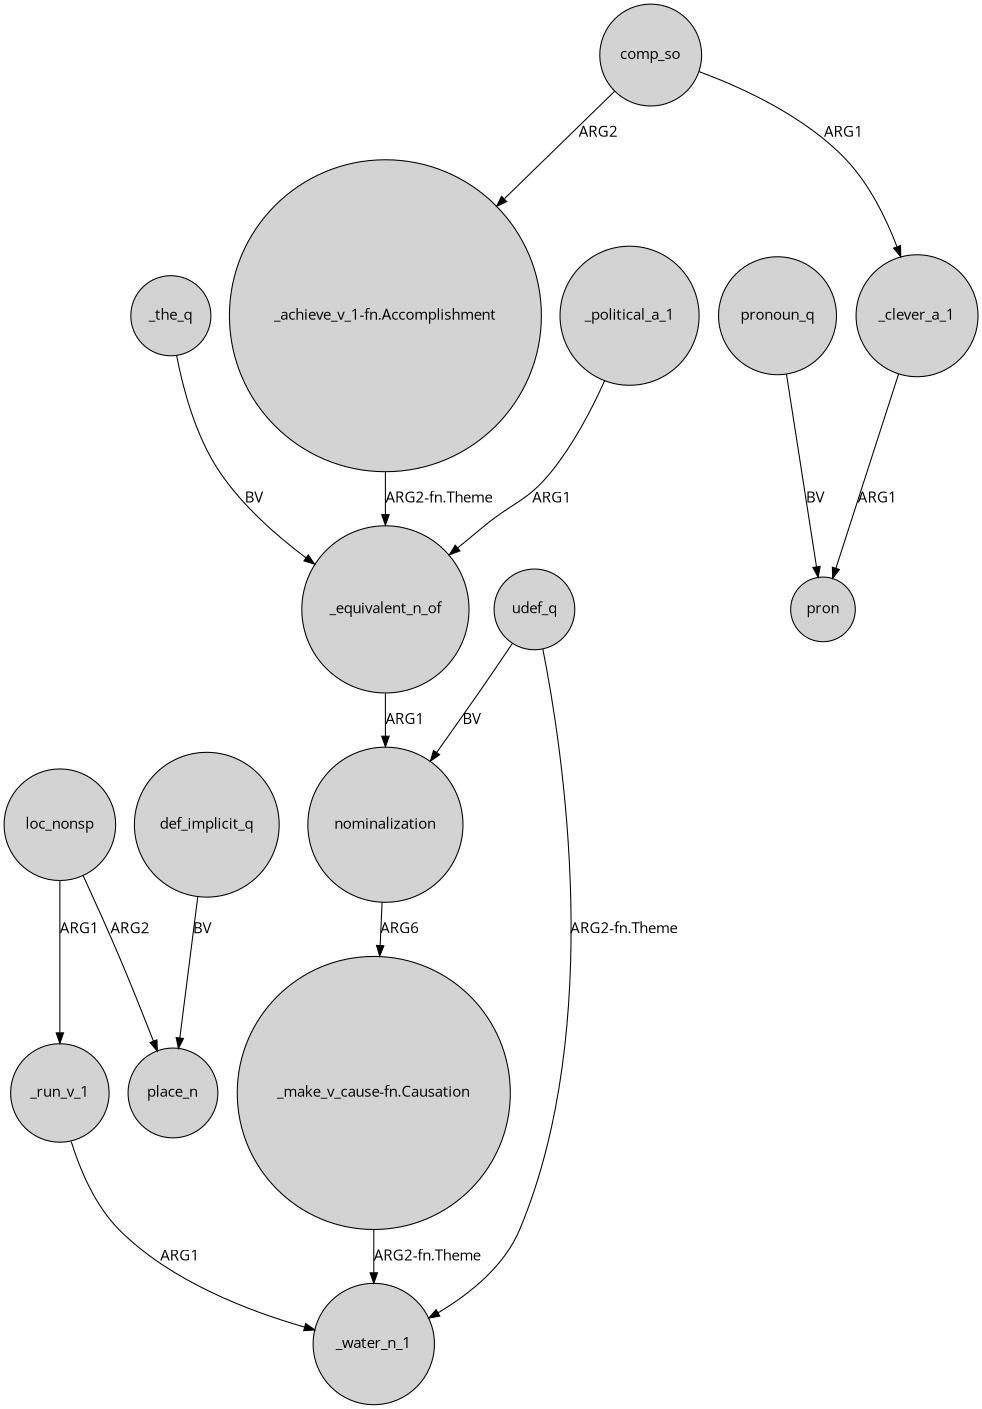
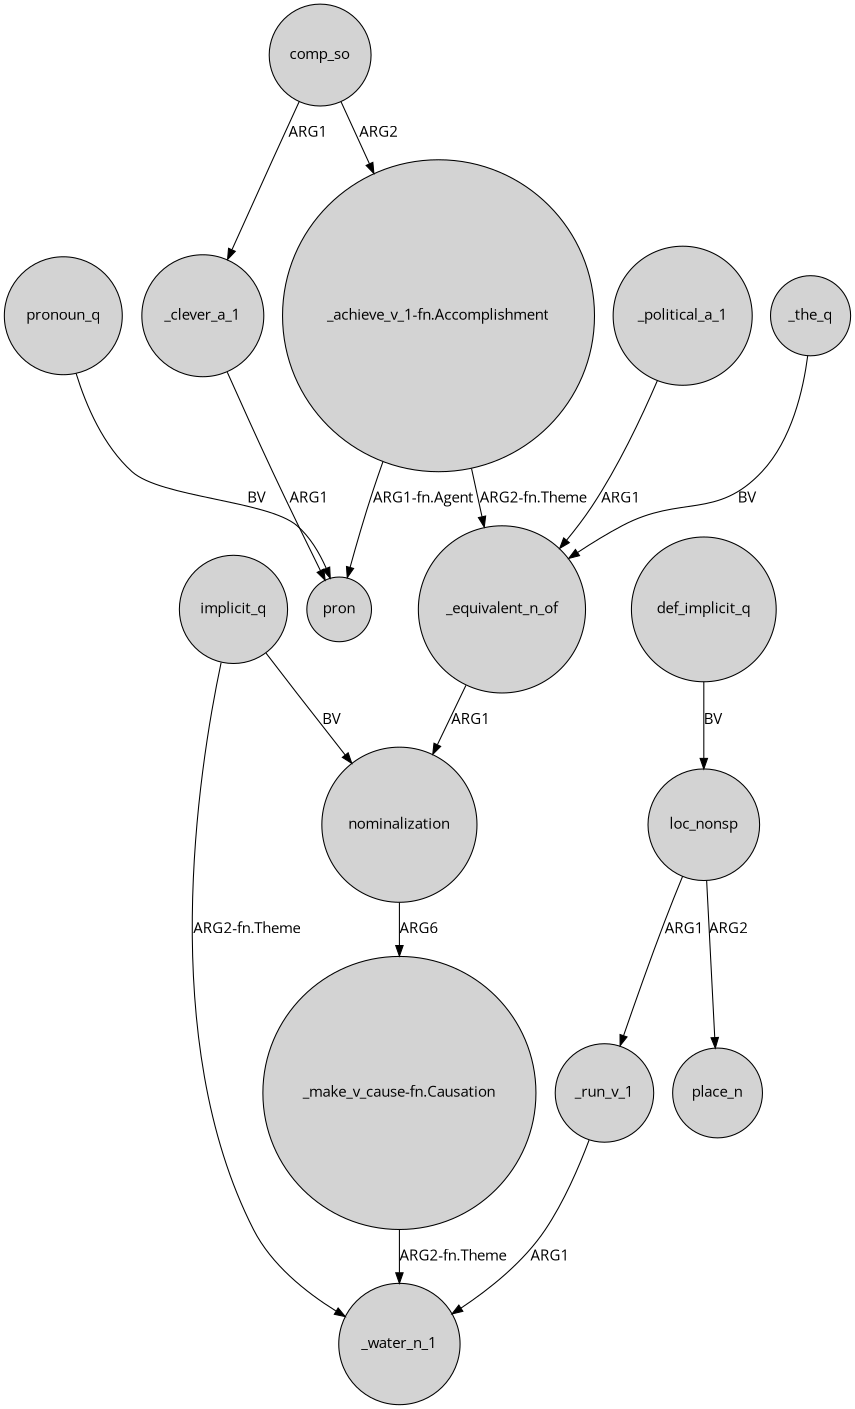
none -> (366, 514)
(534, 609) -> (233, 609)
(189, 967) -> (704, 720)
